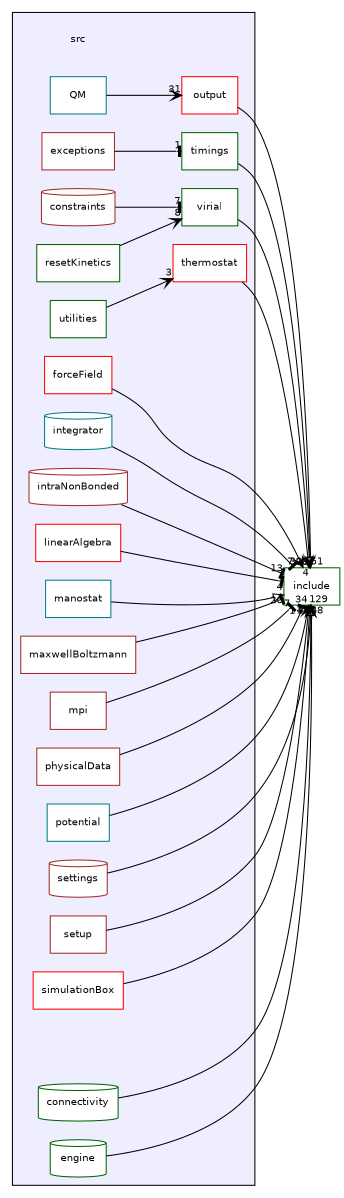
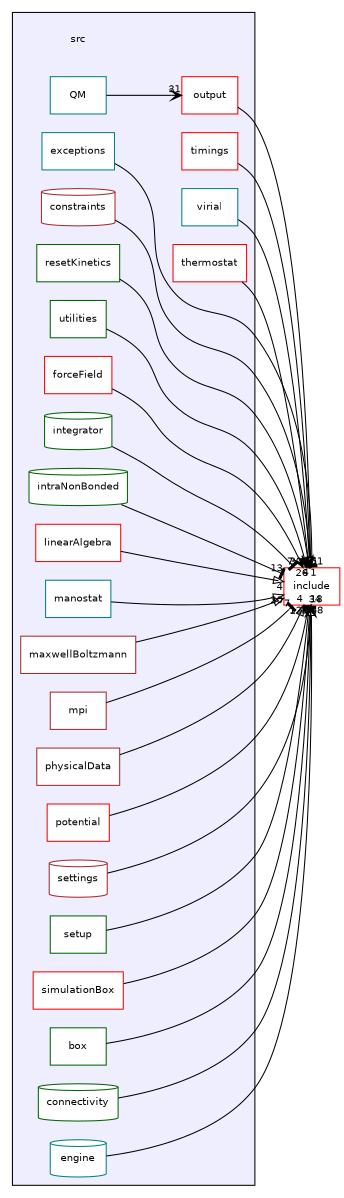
(78, 151) -> (78, 151)
(145, 151) -> (245, 325)
(210, 151) -> (210, 151)
(146, 207) -> (247, 366)
(210, 207) -> (210, 207)
(146, 234) -> (237, 399)
(135, 295) -> (220, 430)
(293, 334) -> (293, 334)
(78, 431) -> (78, 431)
(78, 487) -> (78, 487)
(200, 567) -> (200, 567)
(312, 586) -> (312, 586)
(208, 624) -> (208, 624)
(228, 703) -> (228, 703)
(245, 747) -> (245, 747)
(78, 823) -> (78, 823)
(282, 842) -> (282, 842)
(78, 935) -> (78, 935)
none -> (78, 1046)
(78, 1158) -> (78, 1158)
